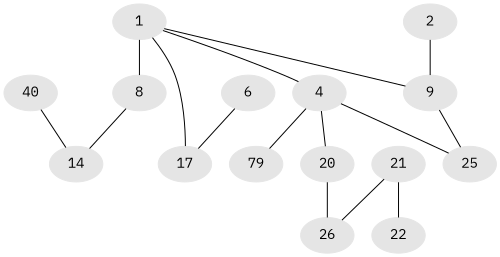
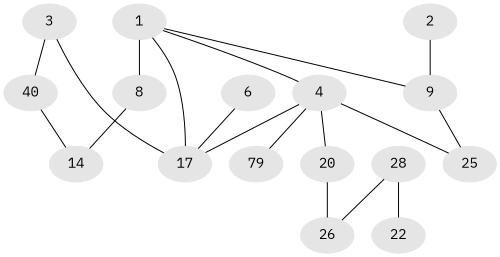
none -> (49, 22)
none -> (252, 129)
(399, 164) -> (399, 164)
